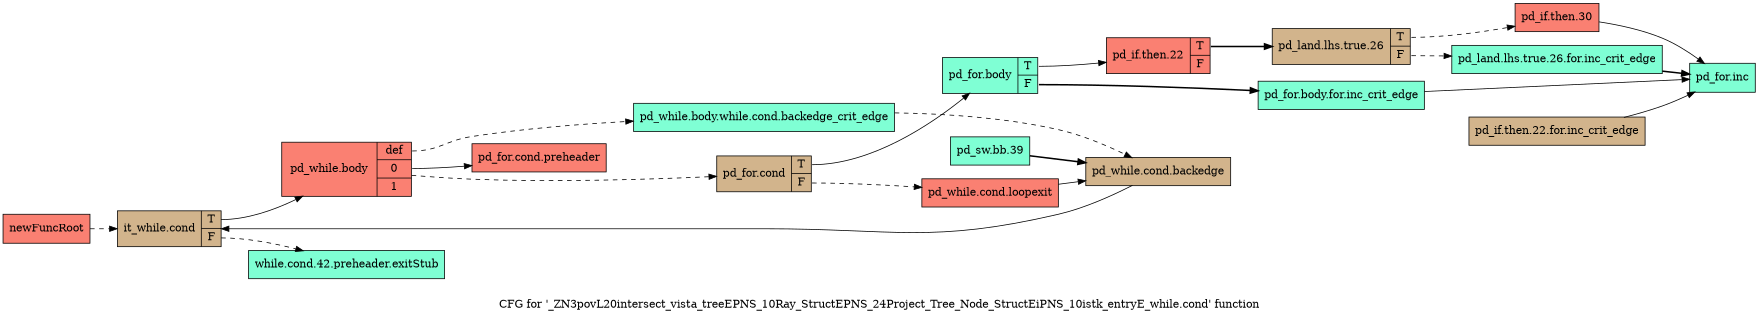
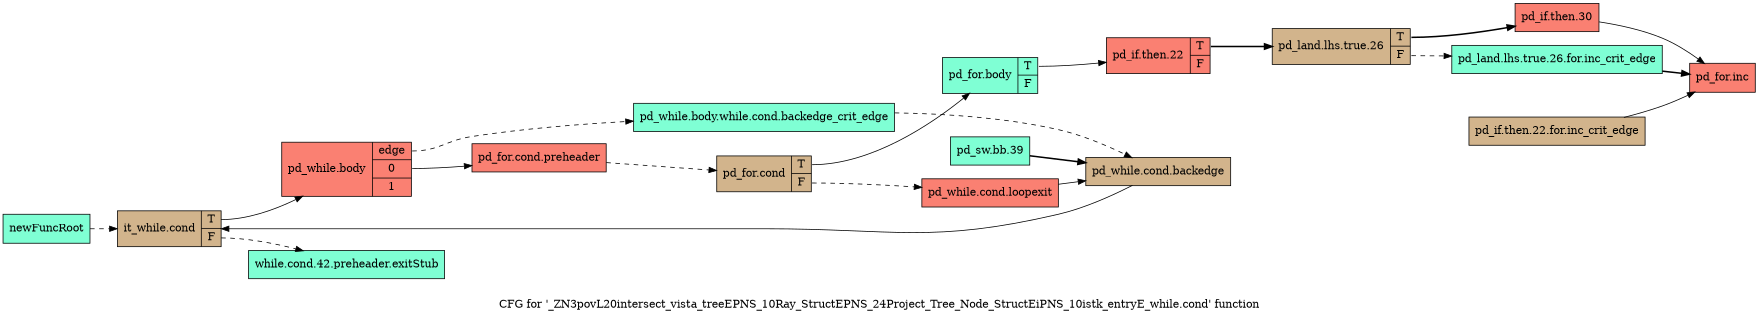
(1460, 34) -> (1460, 34)
(1722, 78) -> (1722, 78)
(1341, 95) -> none
(394, 151) -> (392, 151)
(560, 181) -> (658, 166)
(47, 229) -> (47, 229)
